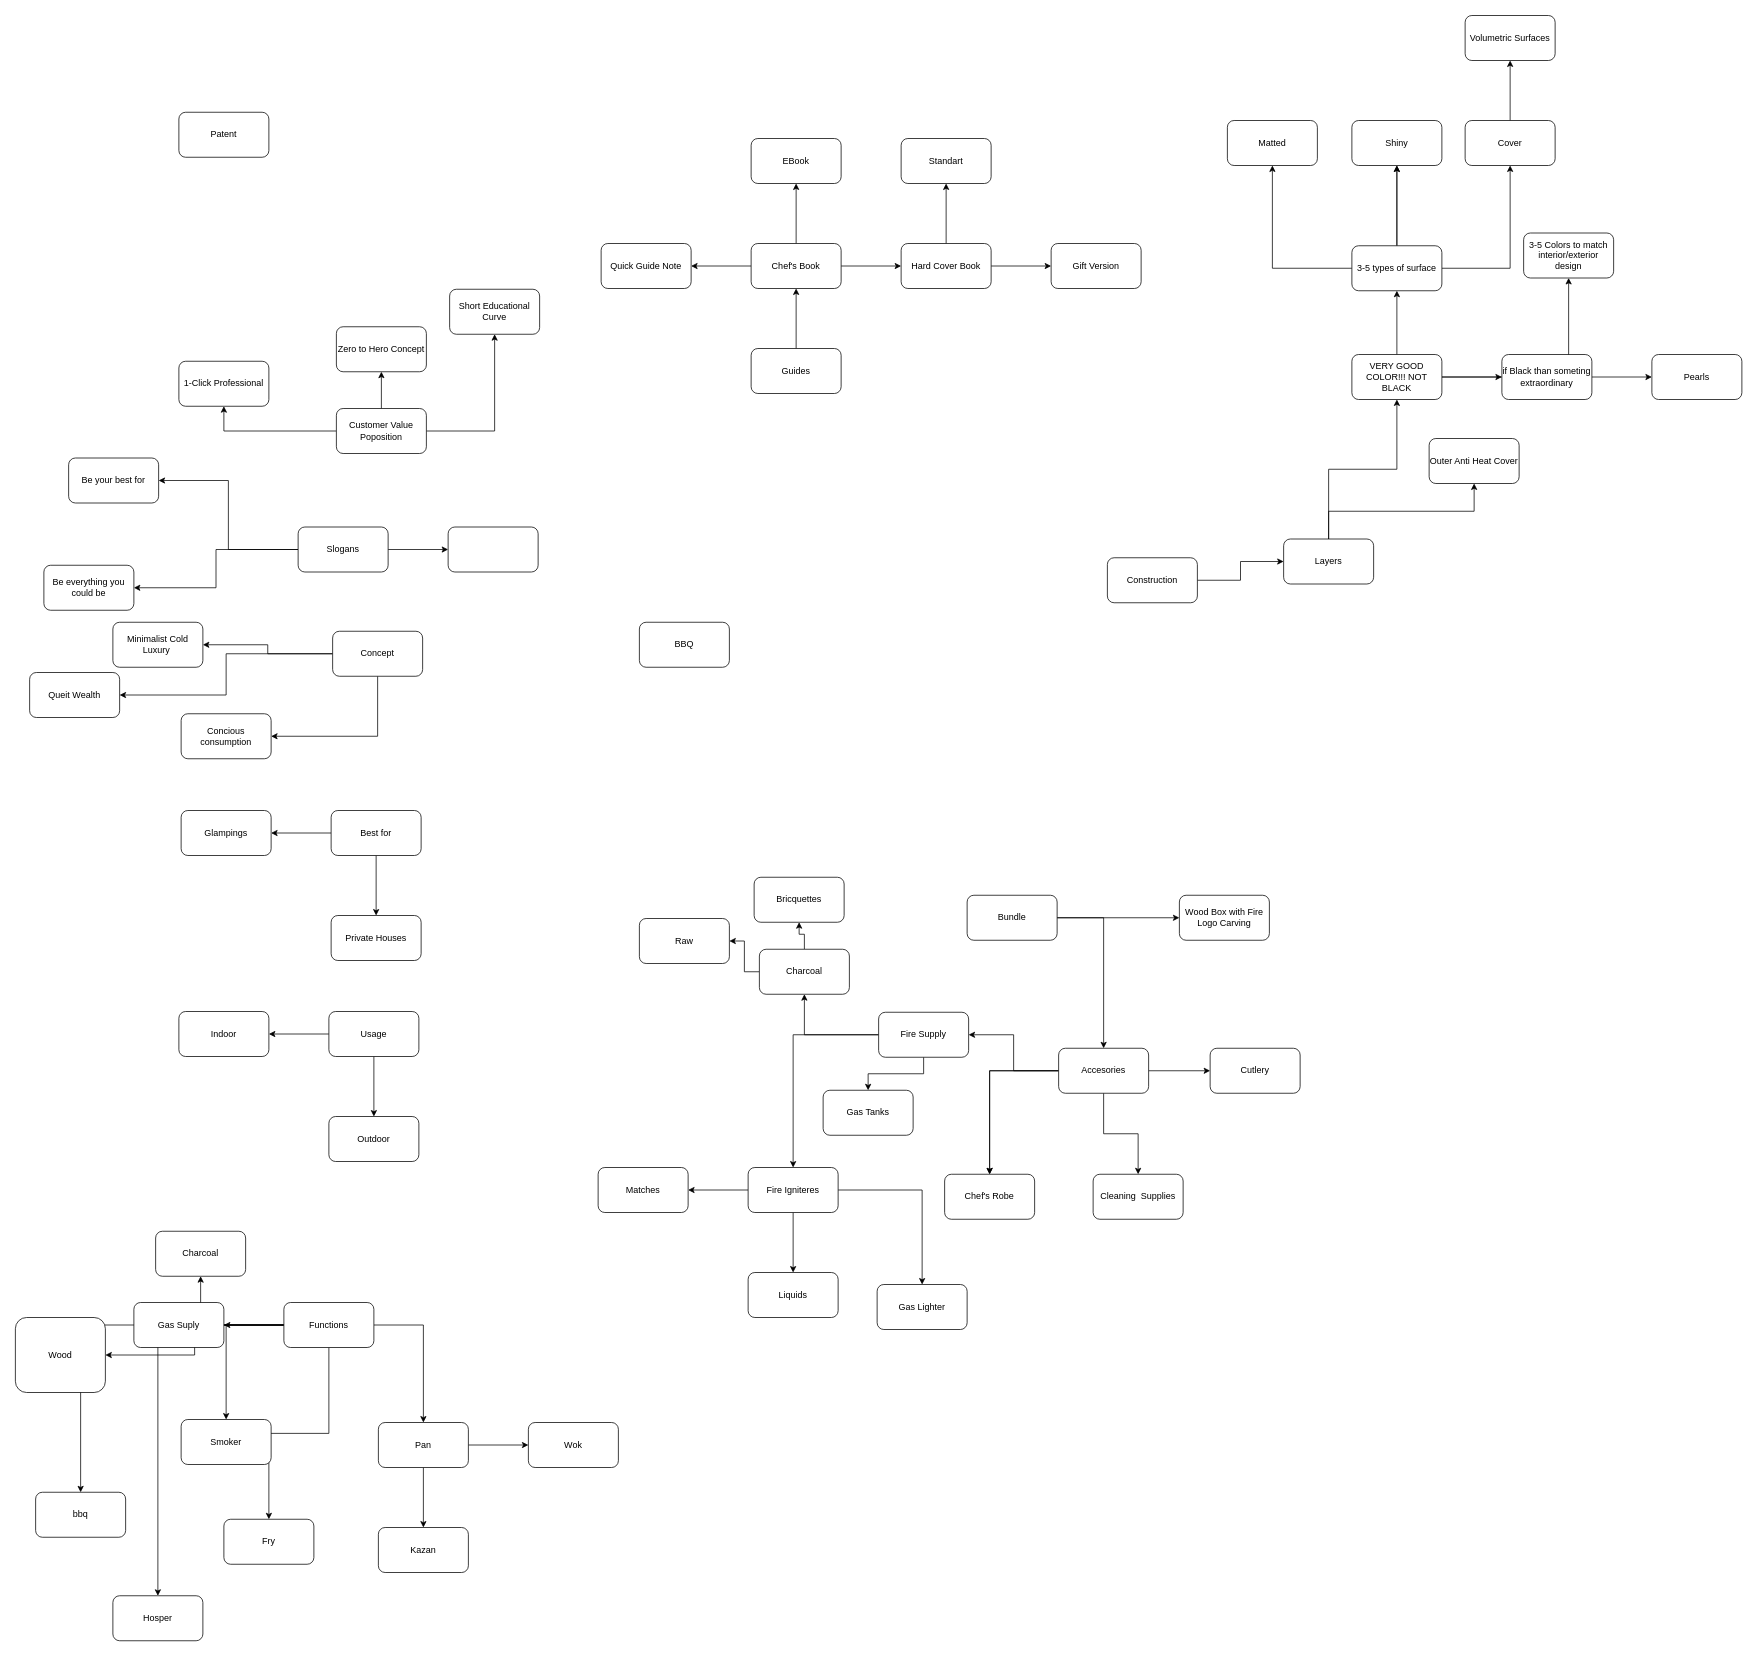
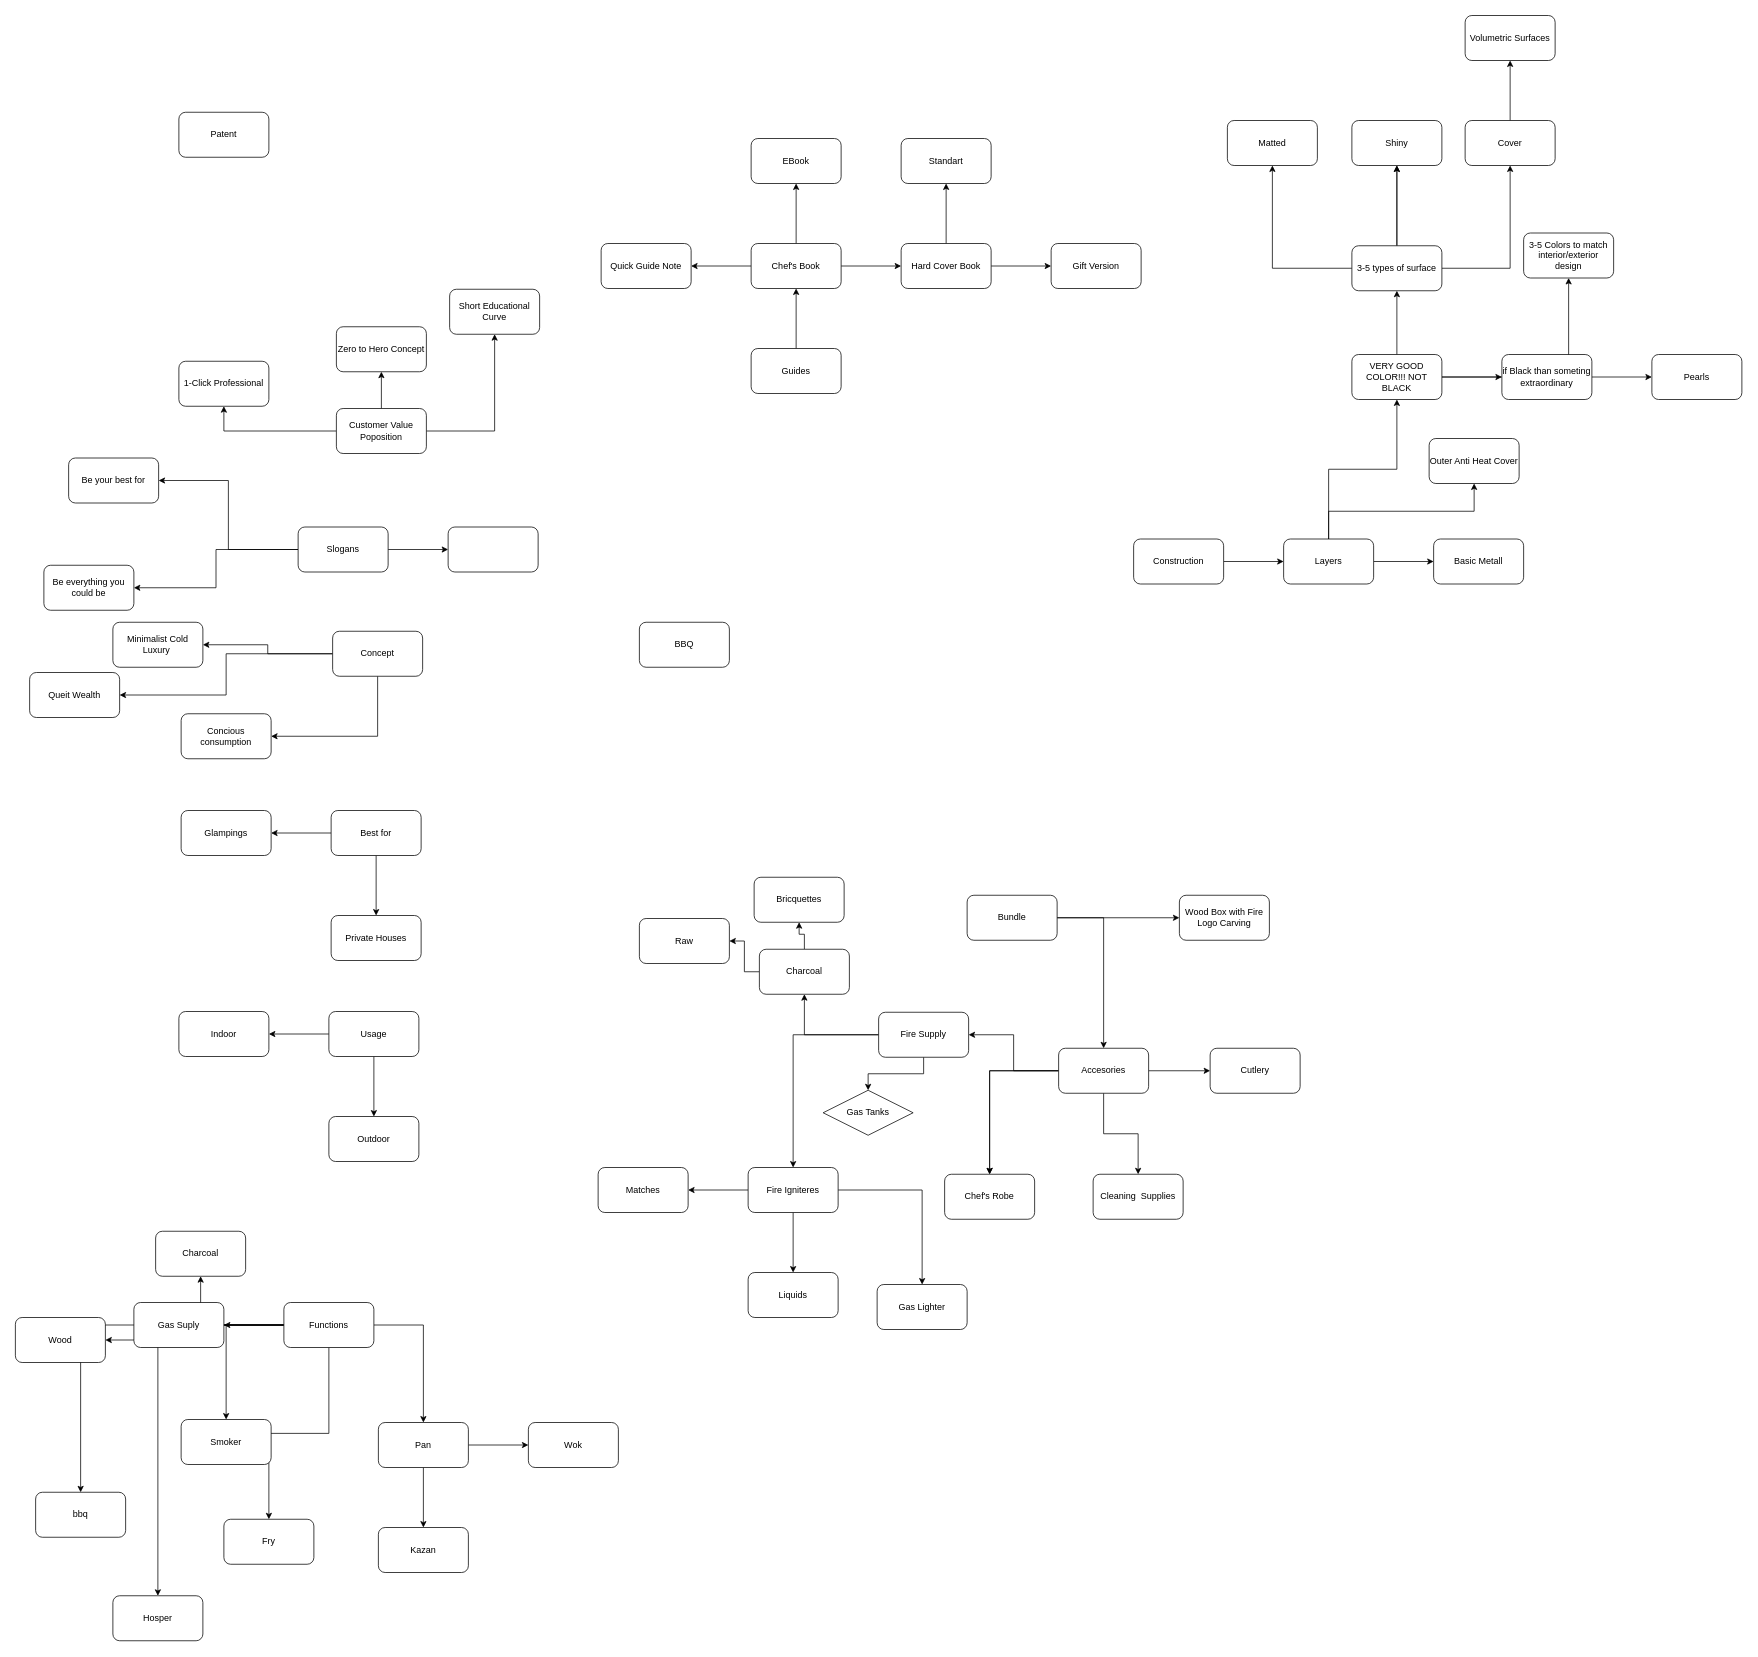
none -> (1401, 561)
none -> (1479, 561)
(1152, 580) -> (1179, 561)
(868, 1113) -> (868, 1113)
(60, 1355) -> (60, 1340)
